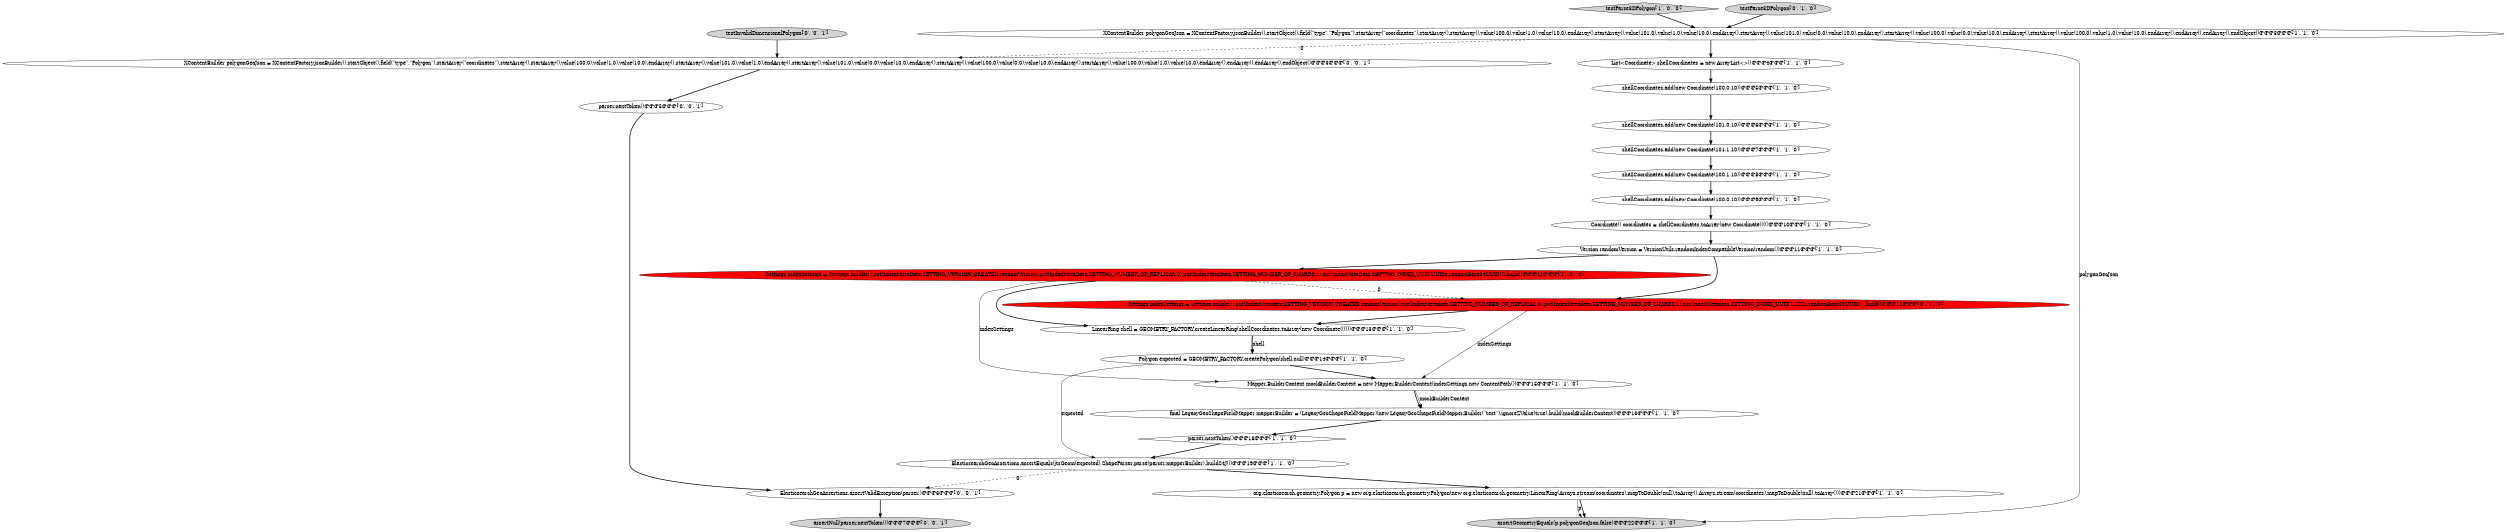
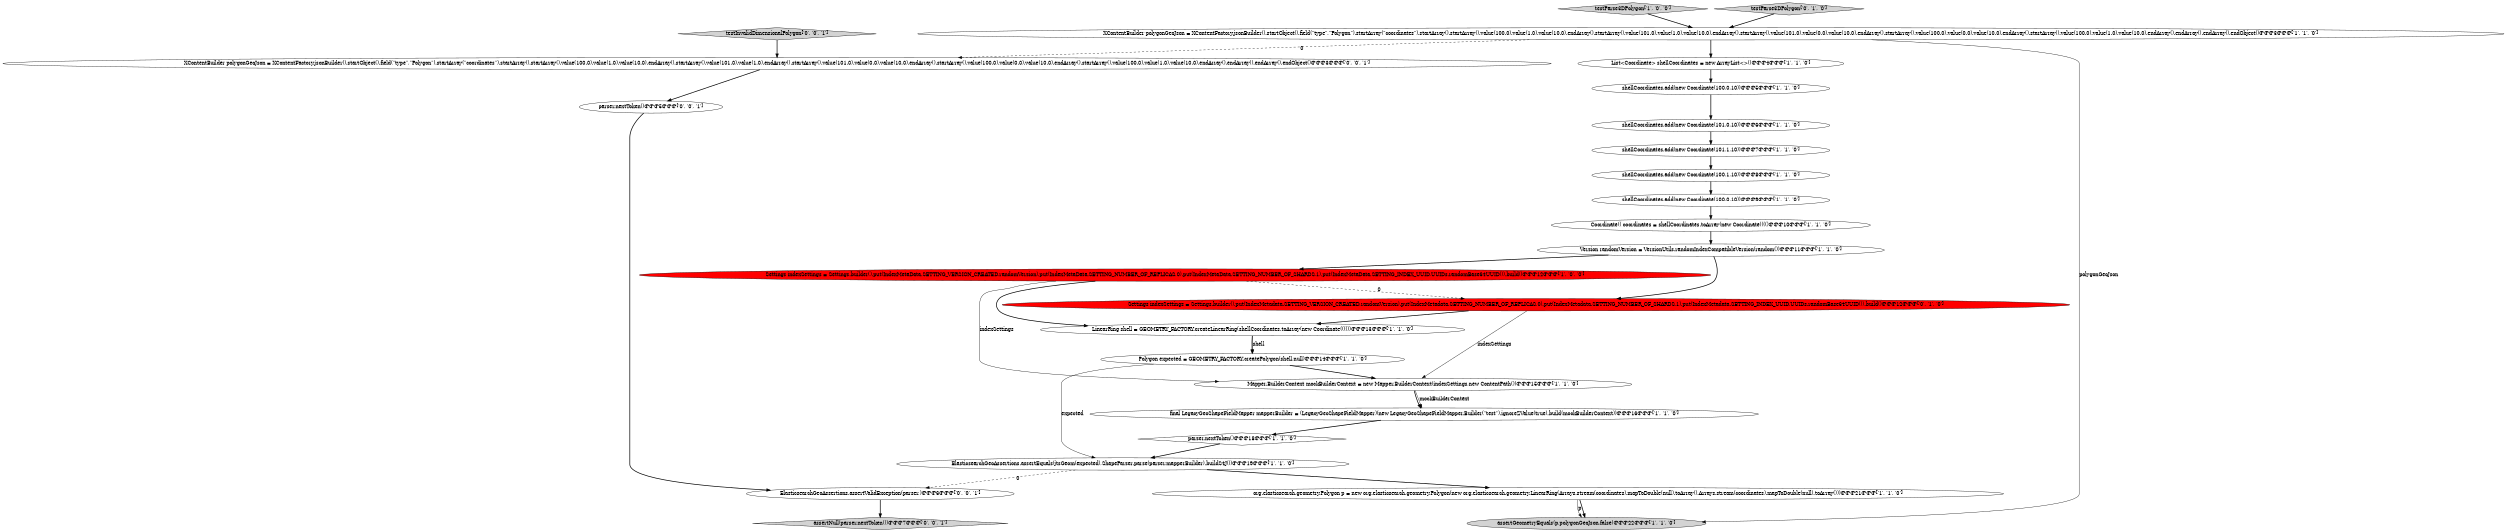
(1778, 9) -> (1789, 9)
(777, 34) -> (777, 34)
(880, 523) -> (880, 523)
